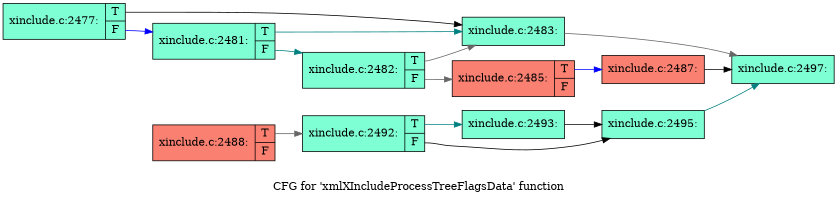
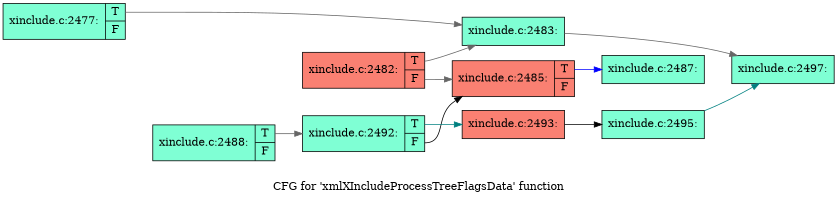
(290, 14) -> (290, 14)
(214, 41) -> none
(364, 70) -> (364, 70)
(653, 70) -> (653, 70)
(714, 70) -> none
(513, 125) -> (513, 125)
(214, 143) -> (214, 143)
(514, 150) -> (442, 120)
